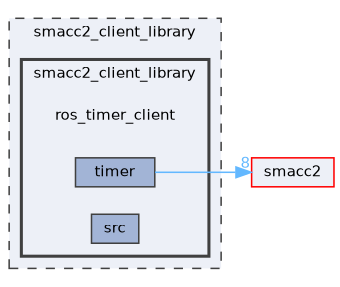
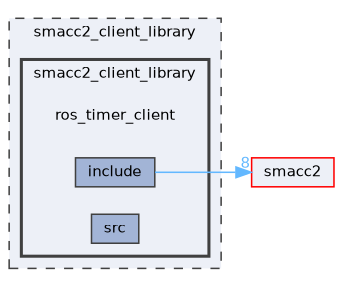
(115, 172) -> (115, 172)
